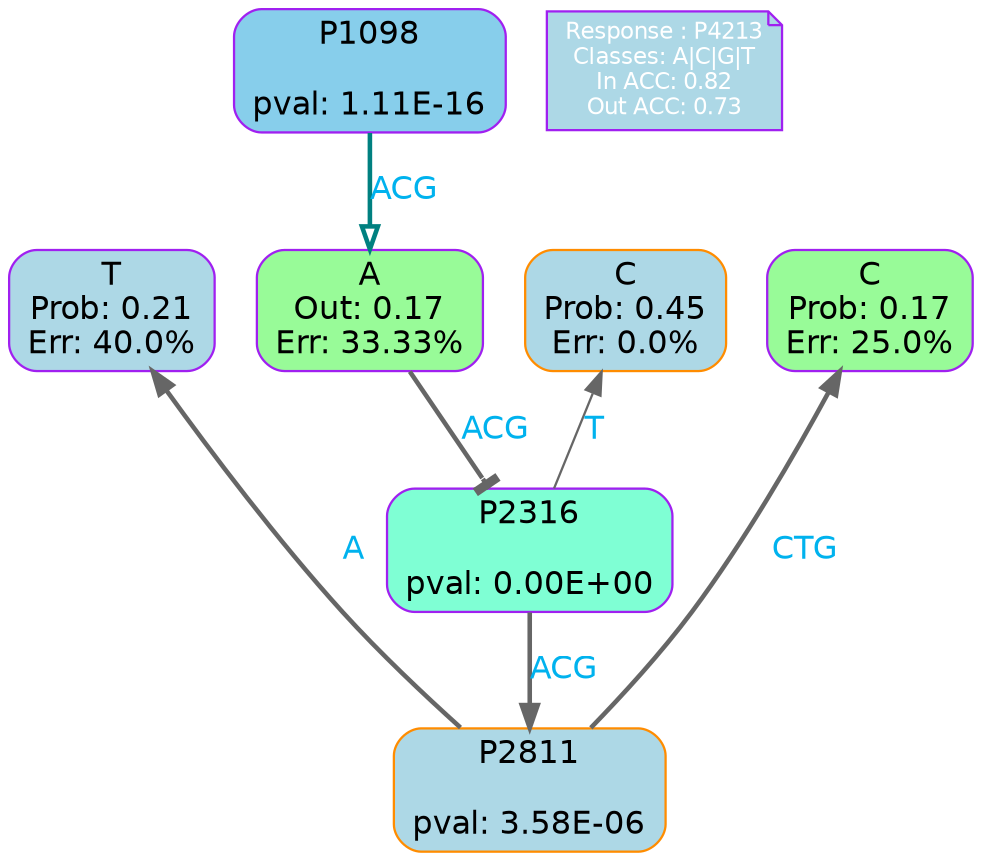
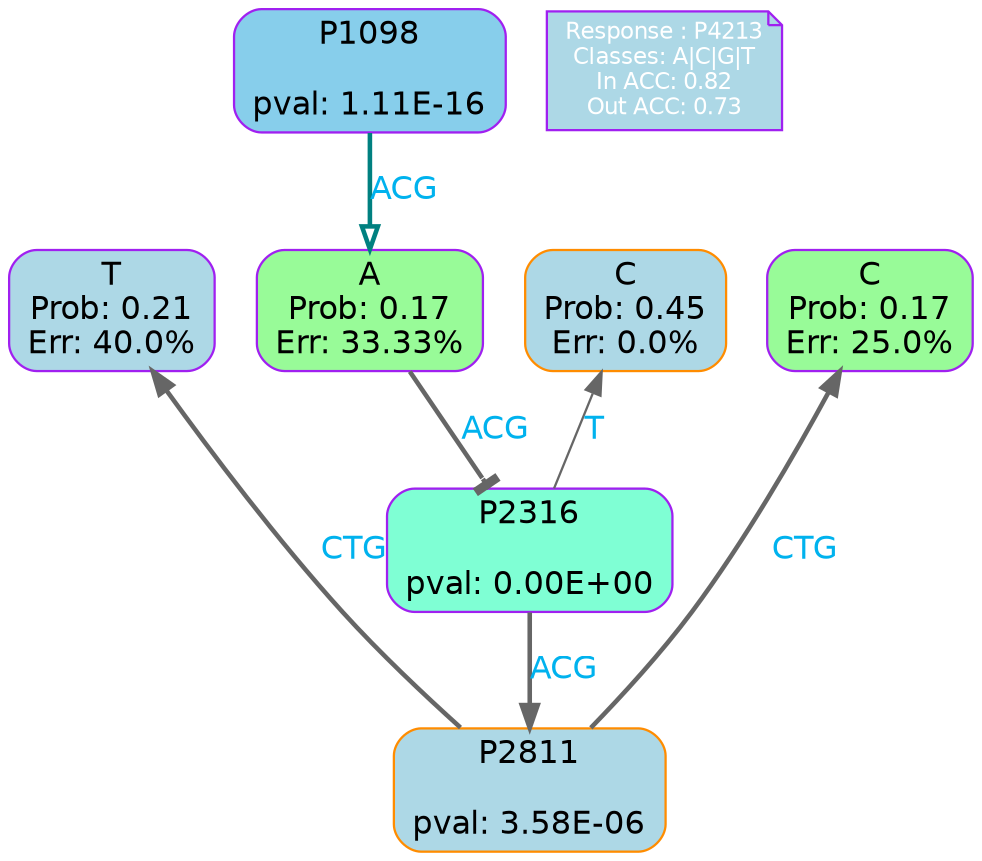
(370, 311) -> (370, 311)
(354, 550) -> (354, 550)
